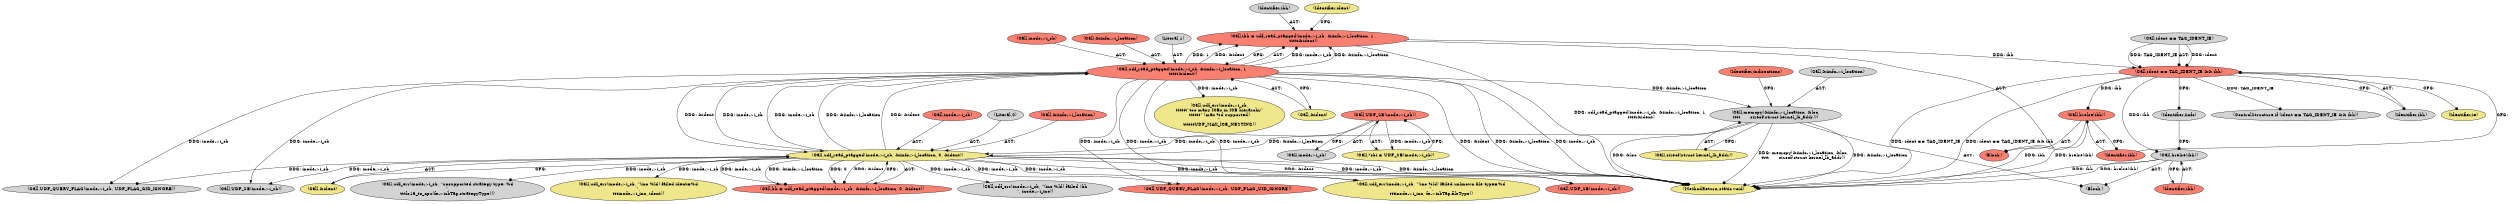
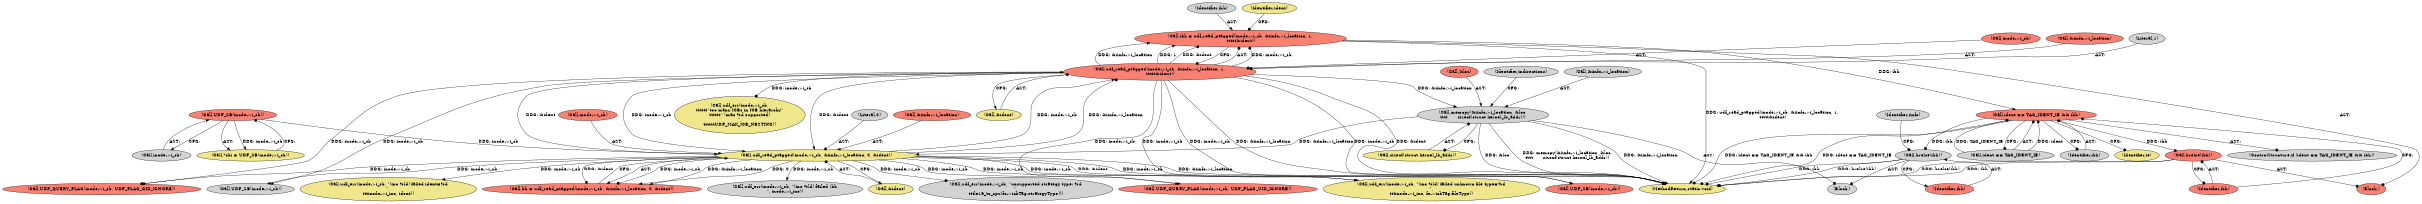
none -> (1459, 72)
(1756, 72) -> (1521, 72)
(2251, 88) -> (2236, 142)
(2179, 92) -> (2012, 132)
(102, 189) -> (102, 189)
